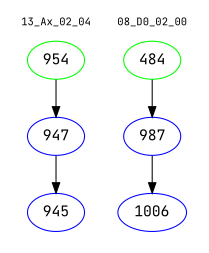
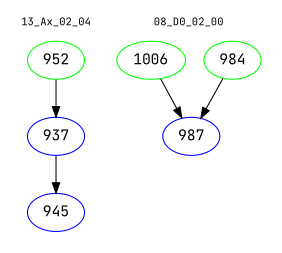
(56, 60) -> (56, 60)
(152, 60) -> (233, 60)
(56, 136) -> (56, 136)
(152, 169) -> (169, 94)
(152, 212) -> (151, 60)
